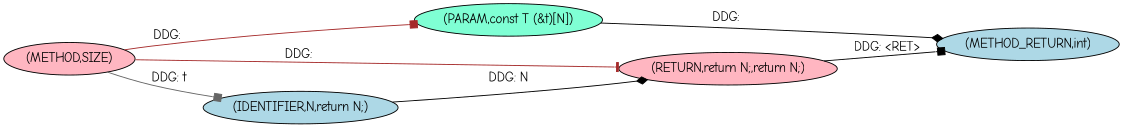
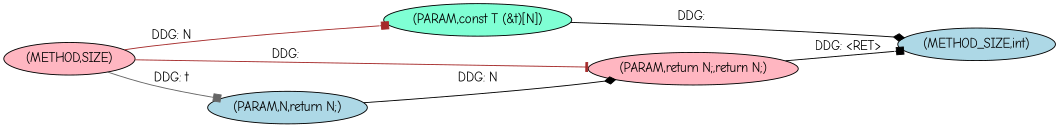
(169, 36) -> (171, 36)
(1028, 44) -> (977, 44)
(728, 69) -> (693, 69)
(301, 108) -> (288, 108)
